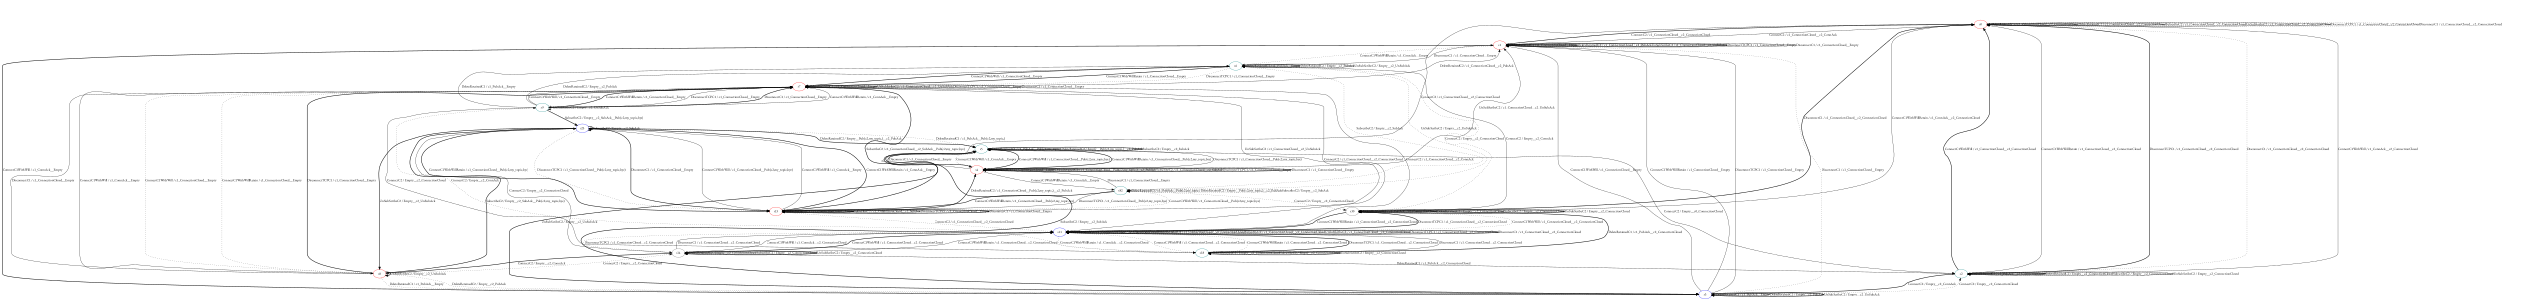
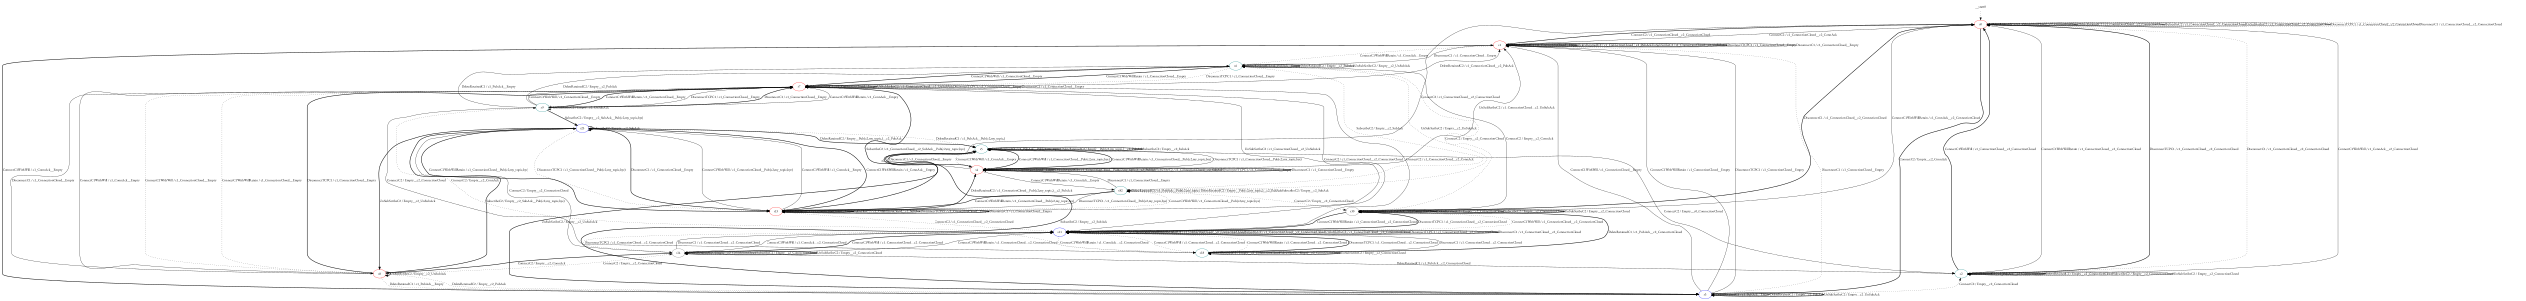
none -> (1981, 7)
(1836, 291) -> (1900, 218)
